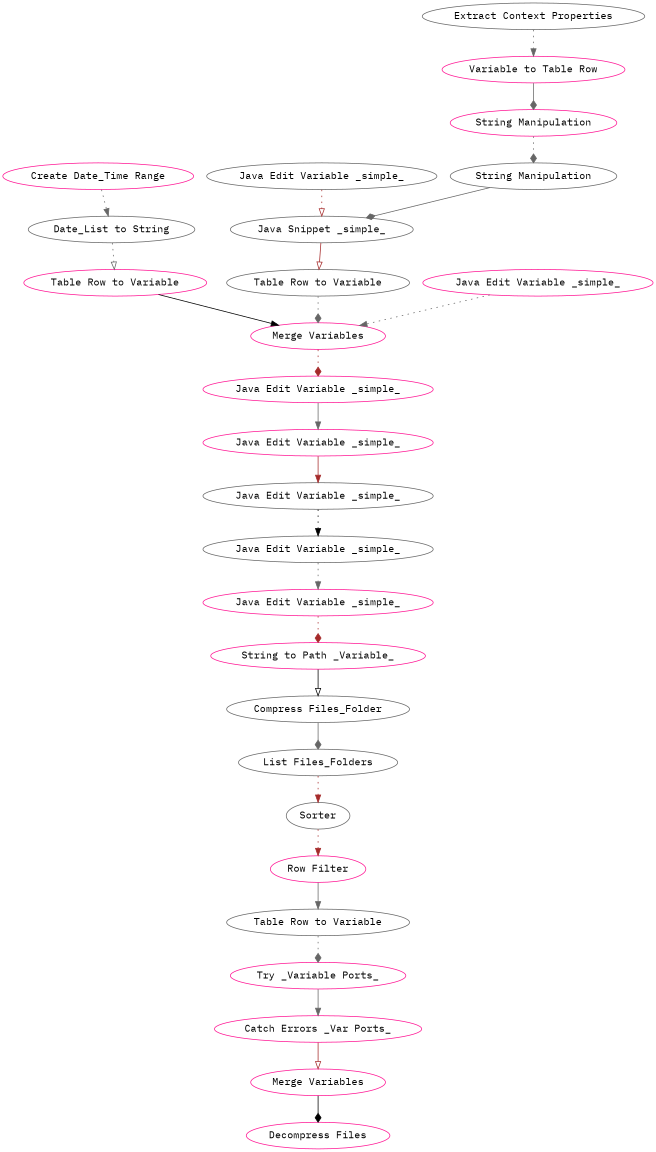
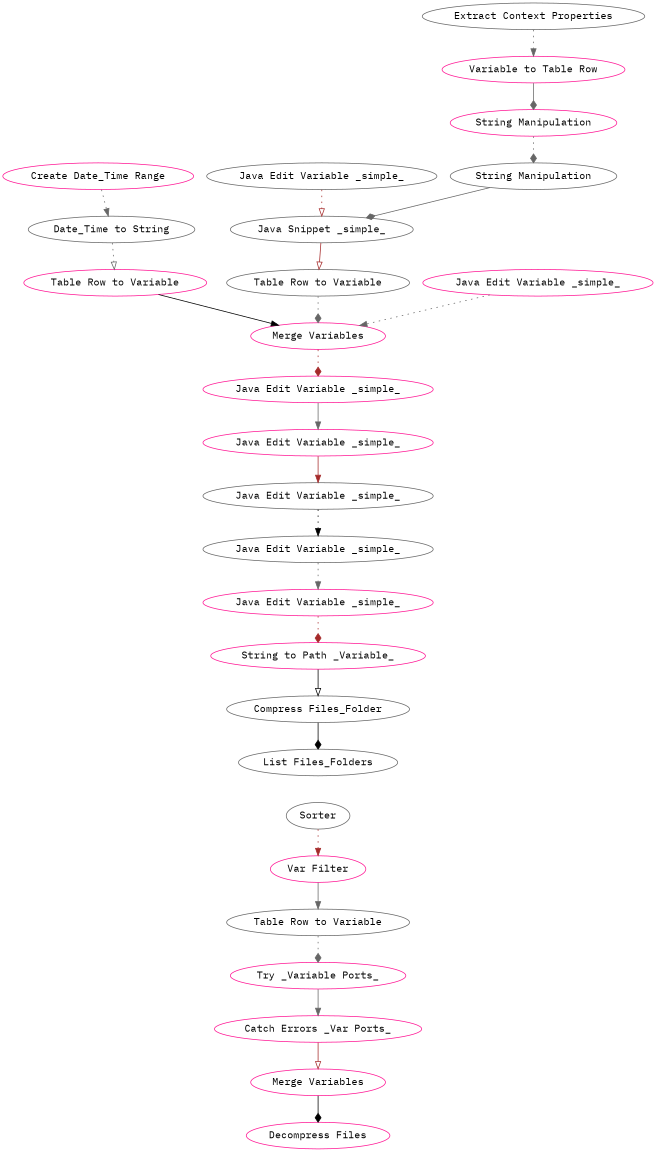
(112, 229) -> (112, 229)
(318, 731) -> (318, 731)
(318, 786) -> none
(318, 869) -> (318, 869)
